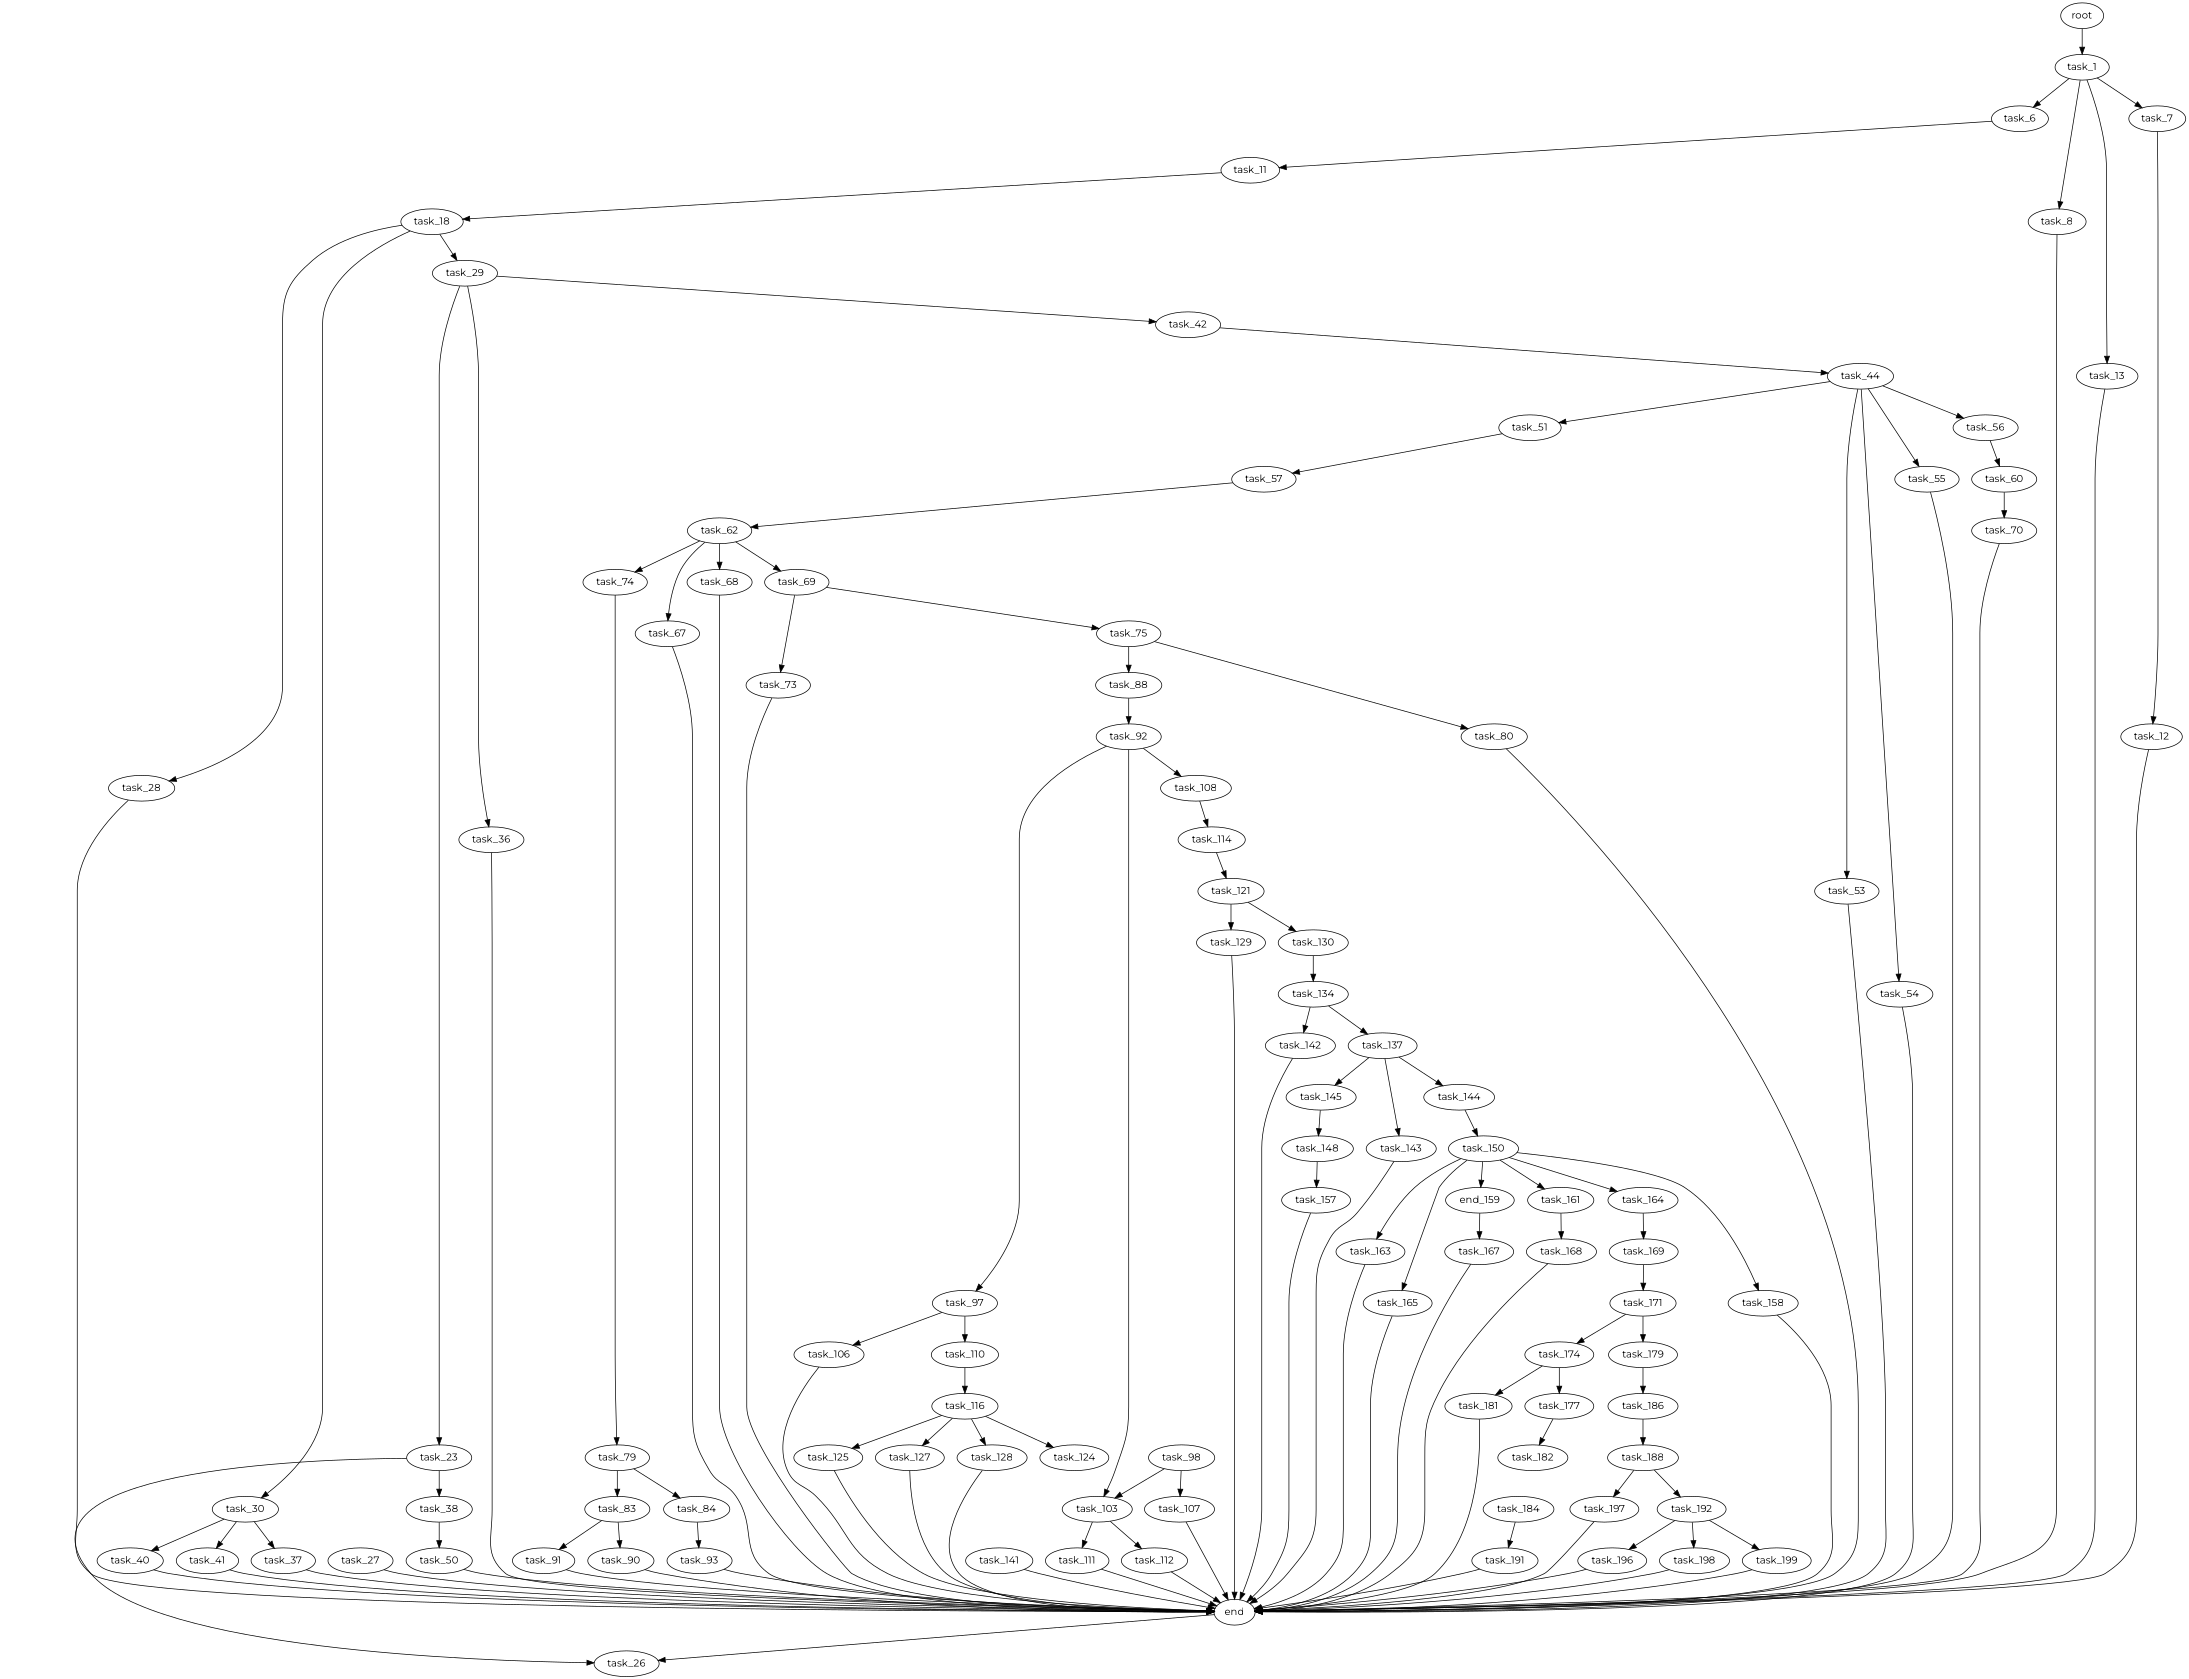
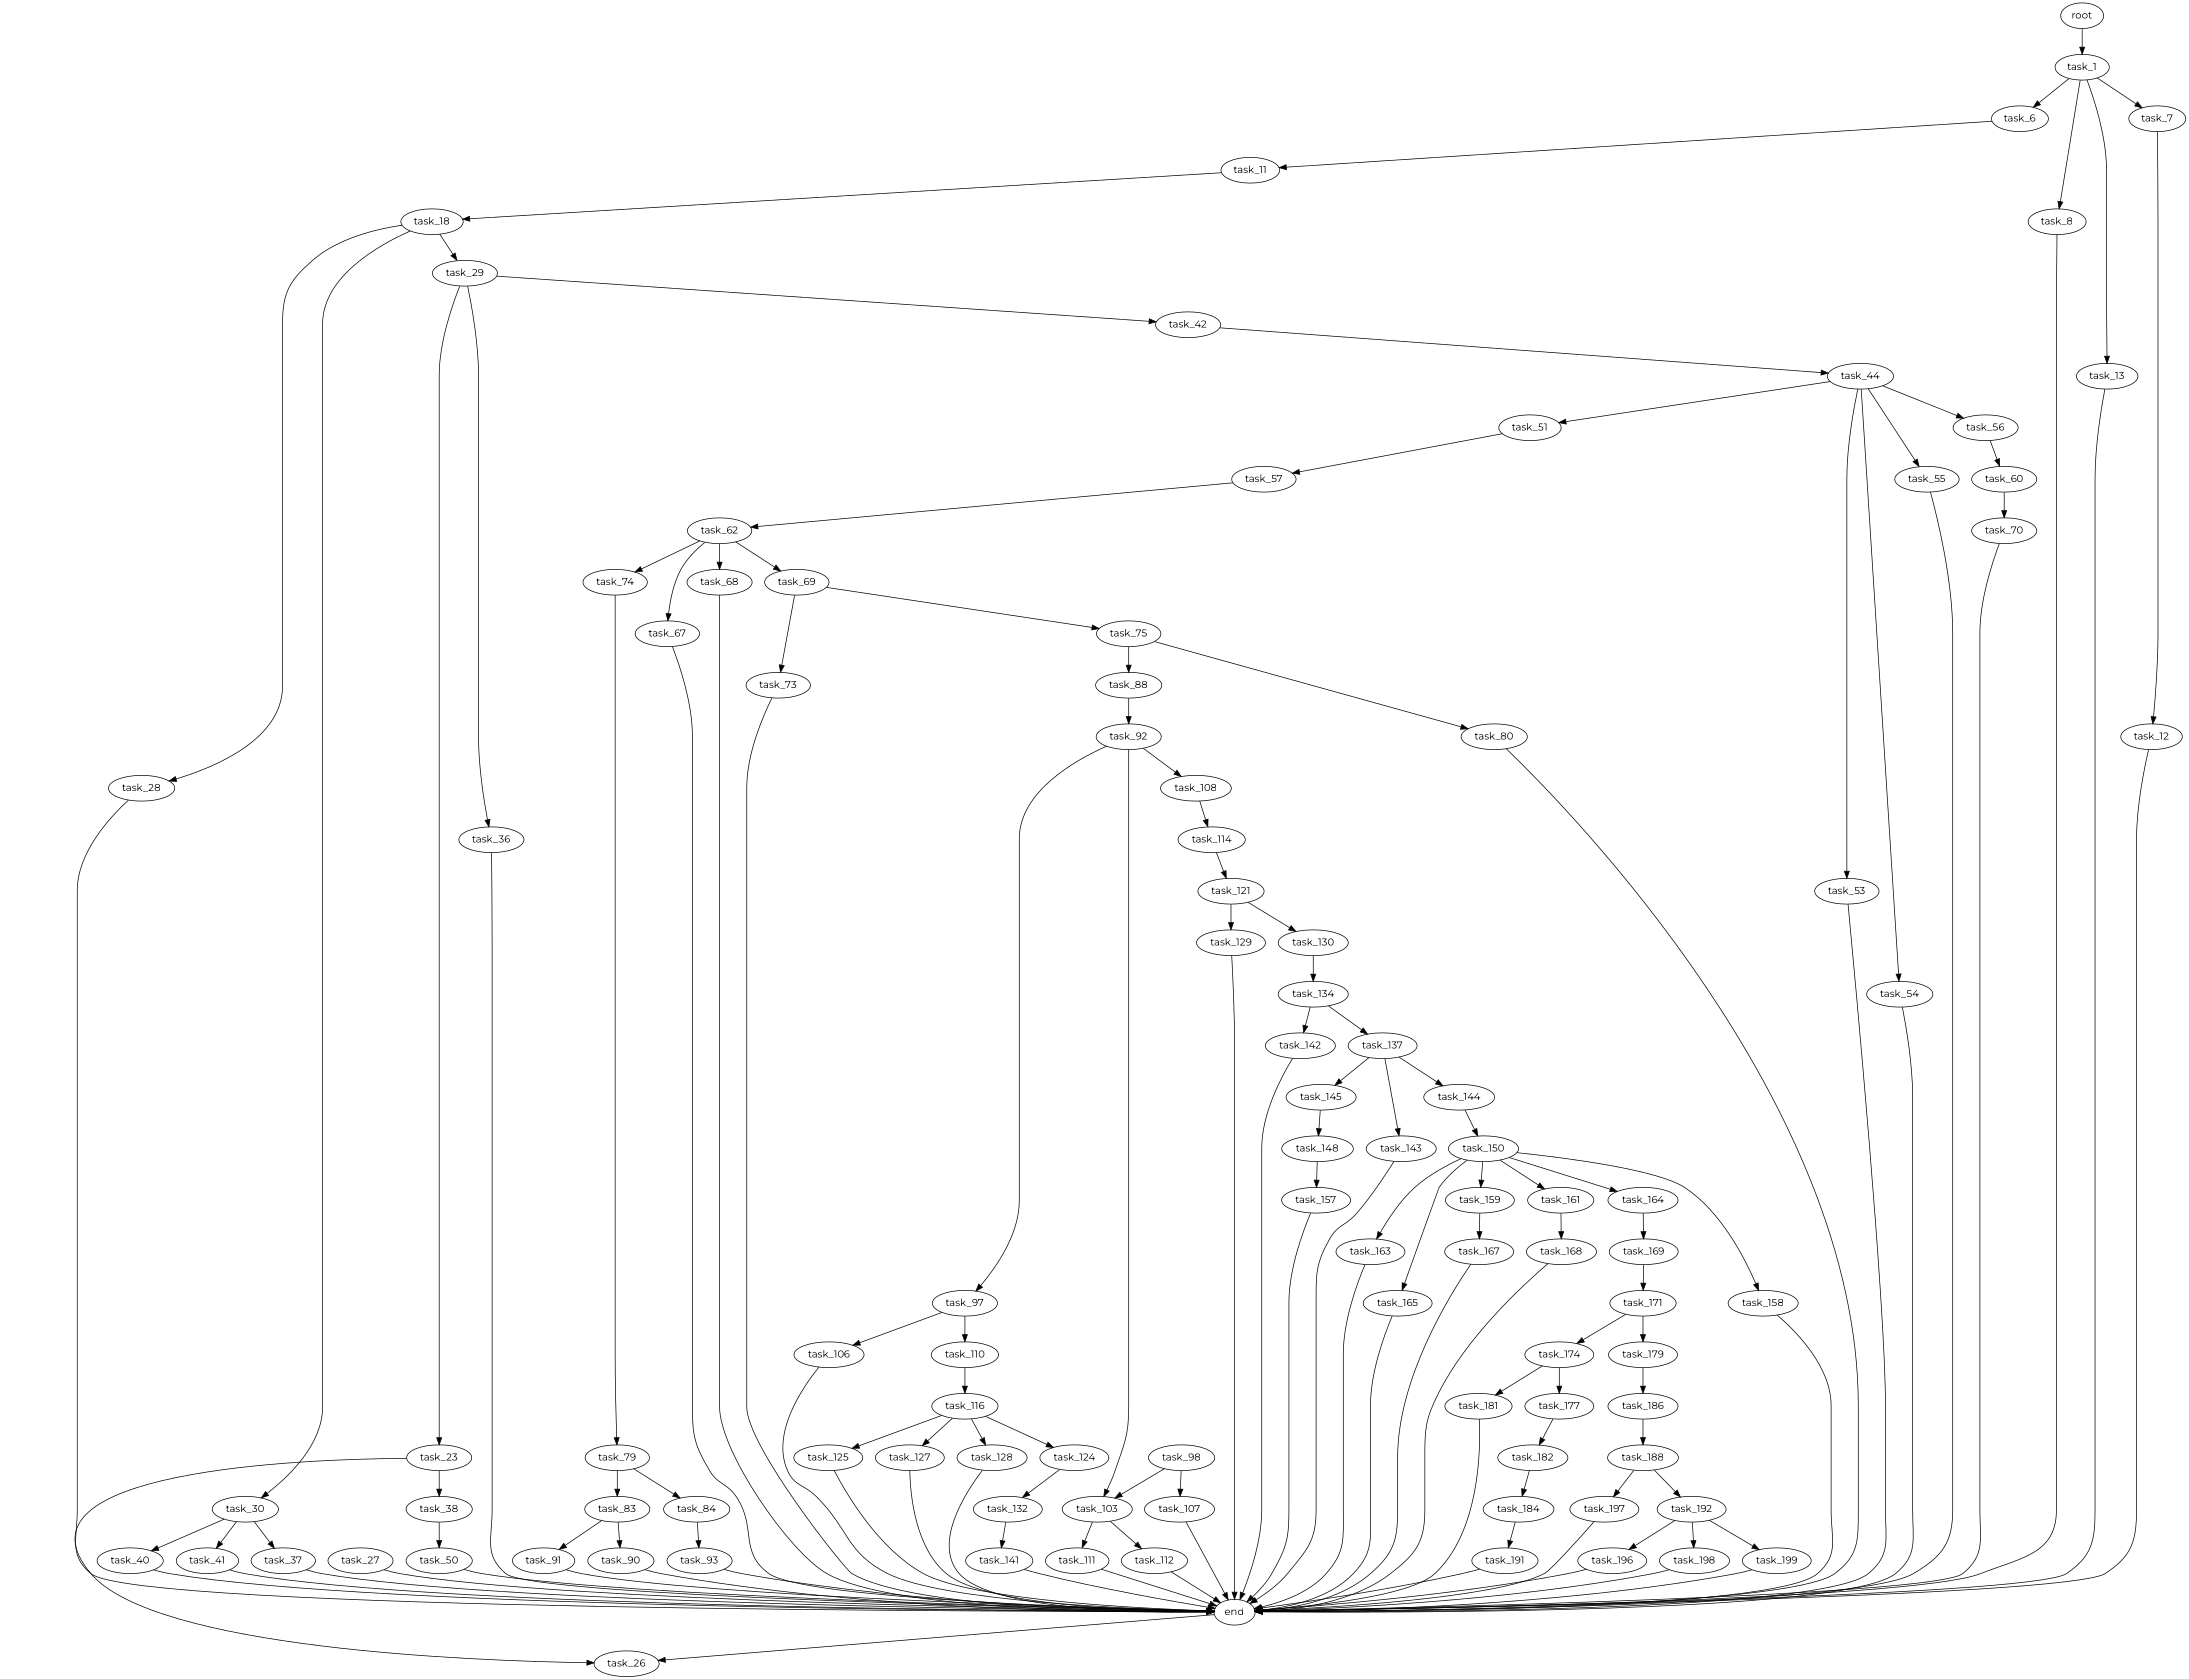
(1480, 1200) -> (1480, 1200)
none -> (1527, 1480)
none -> (1008, 1509)
